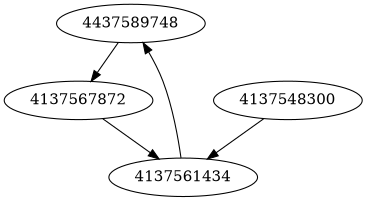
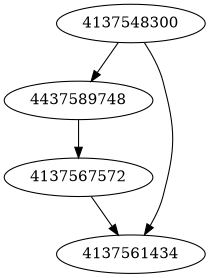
(79, 100) -> (79, 177)
(170, 103) -> (108, 58)
